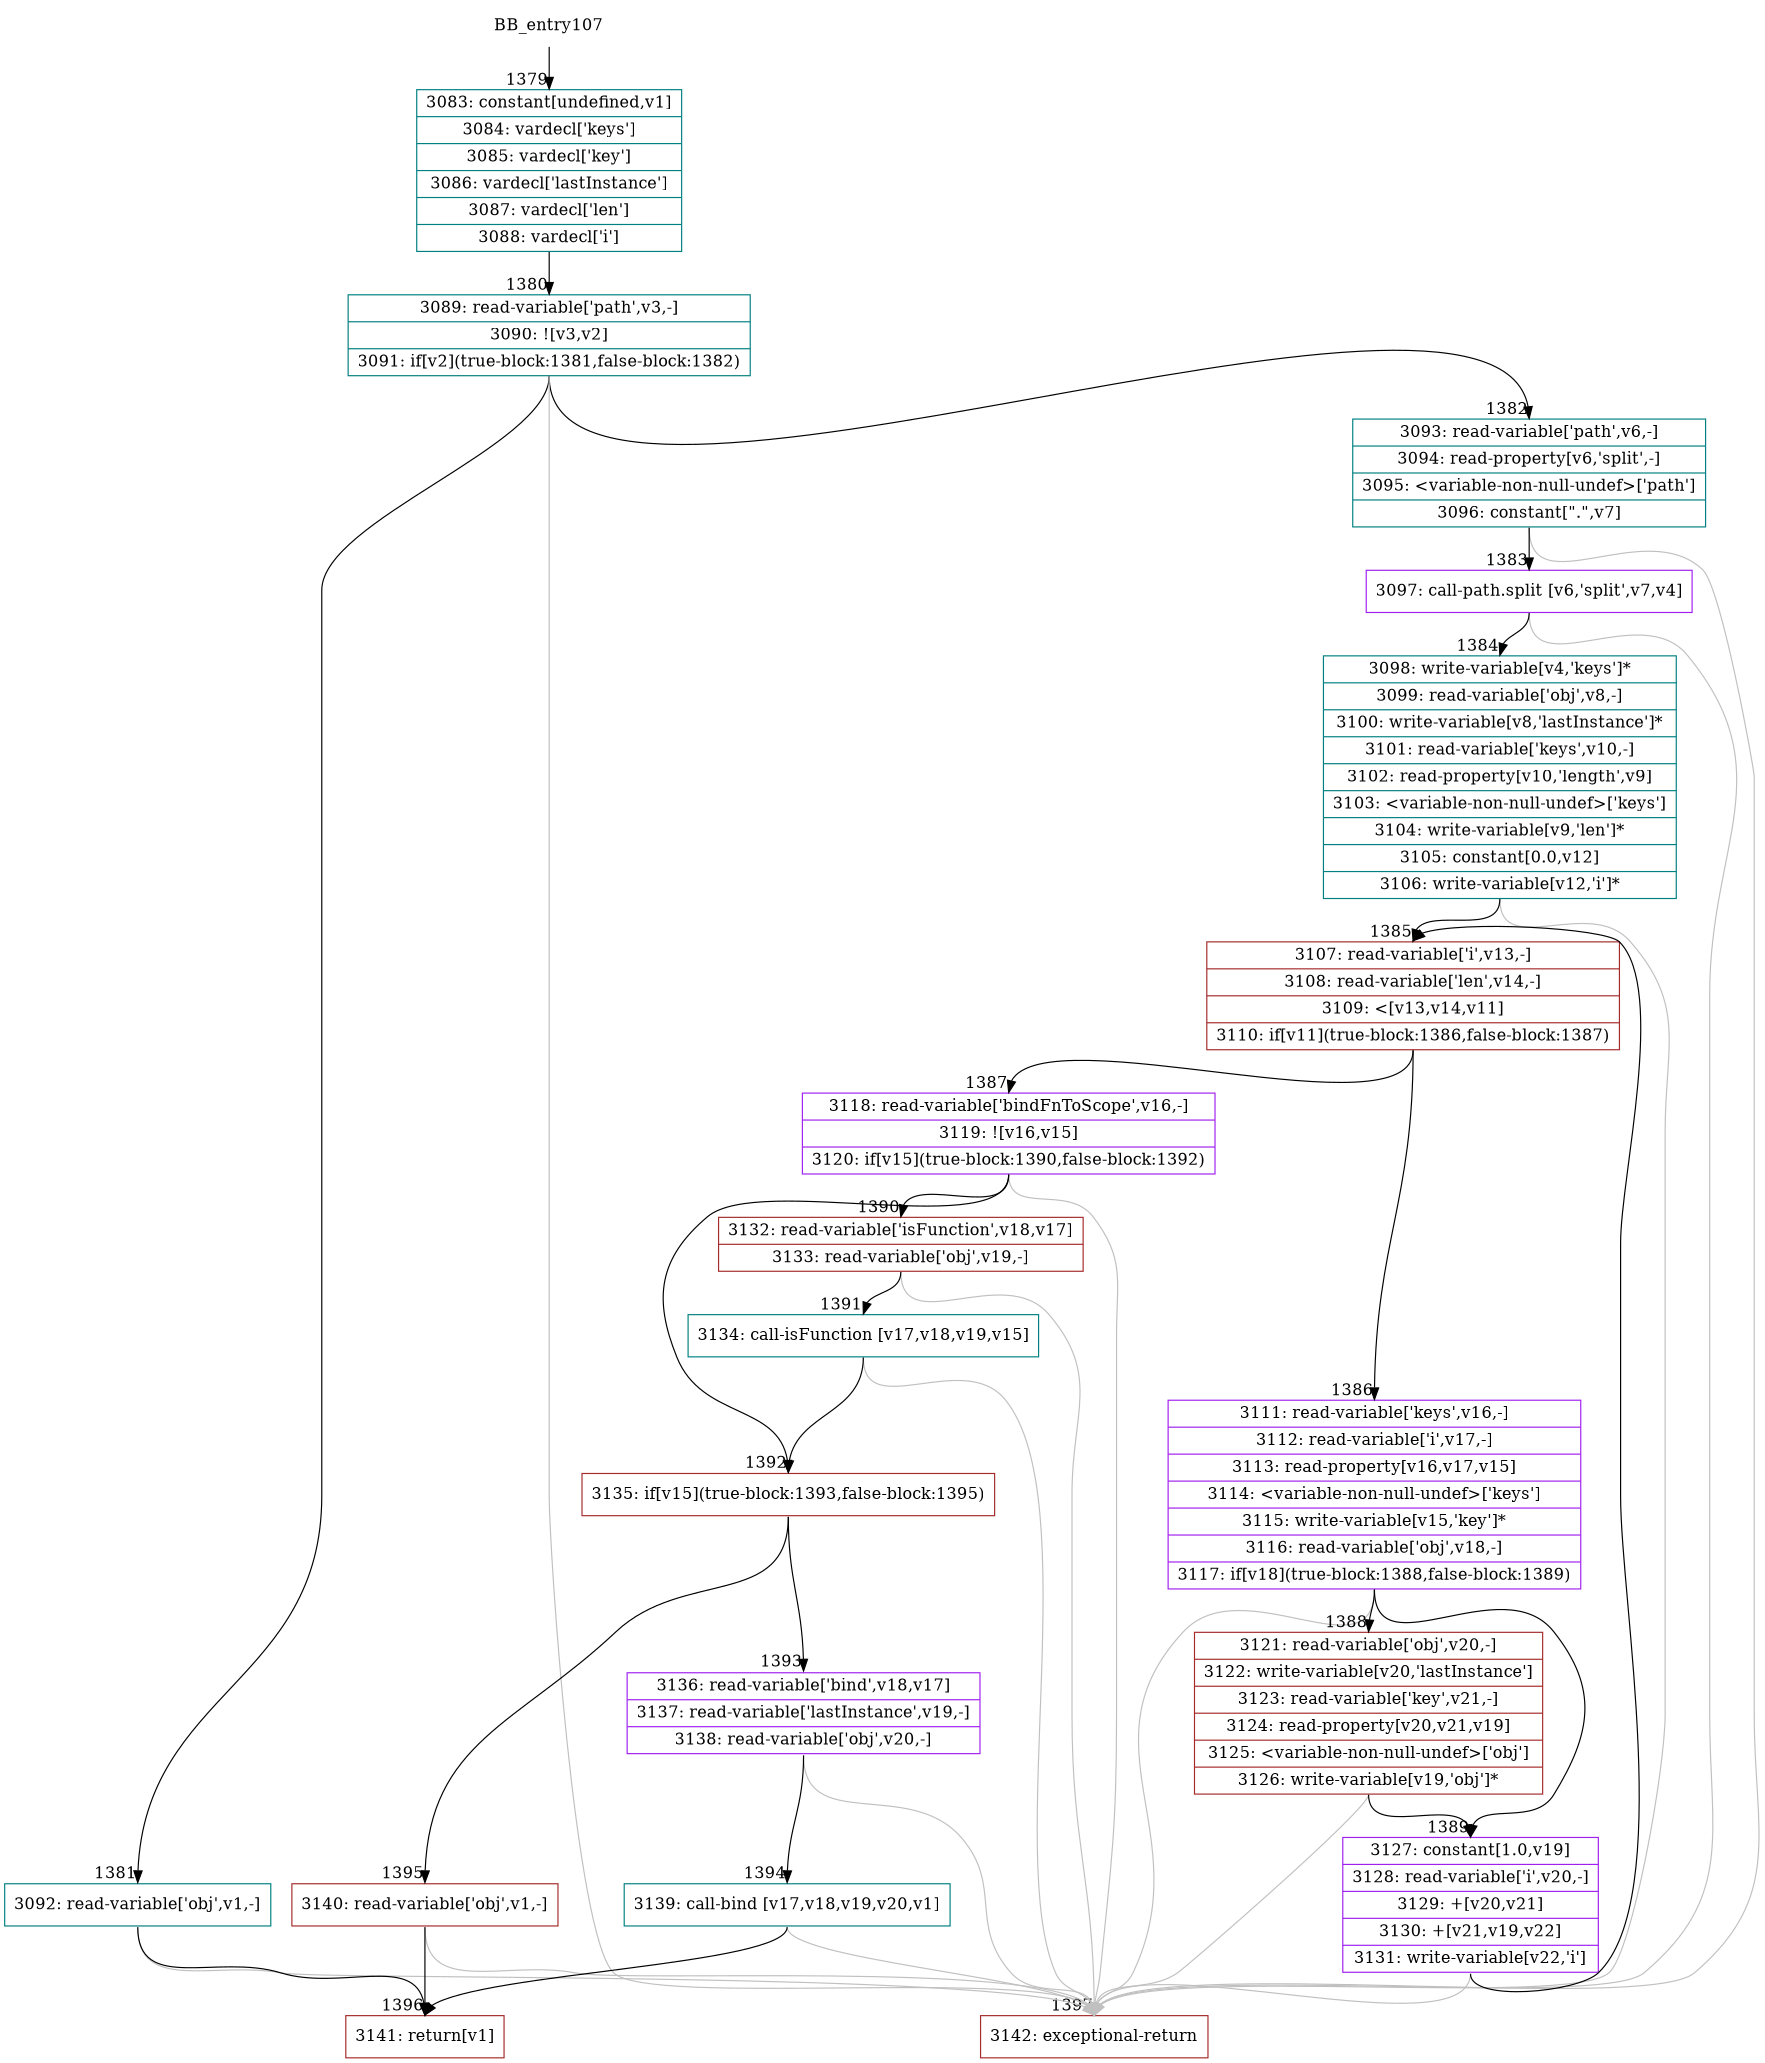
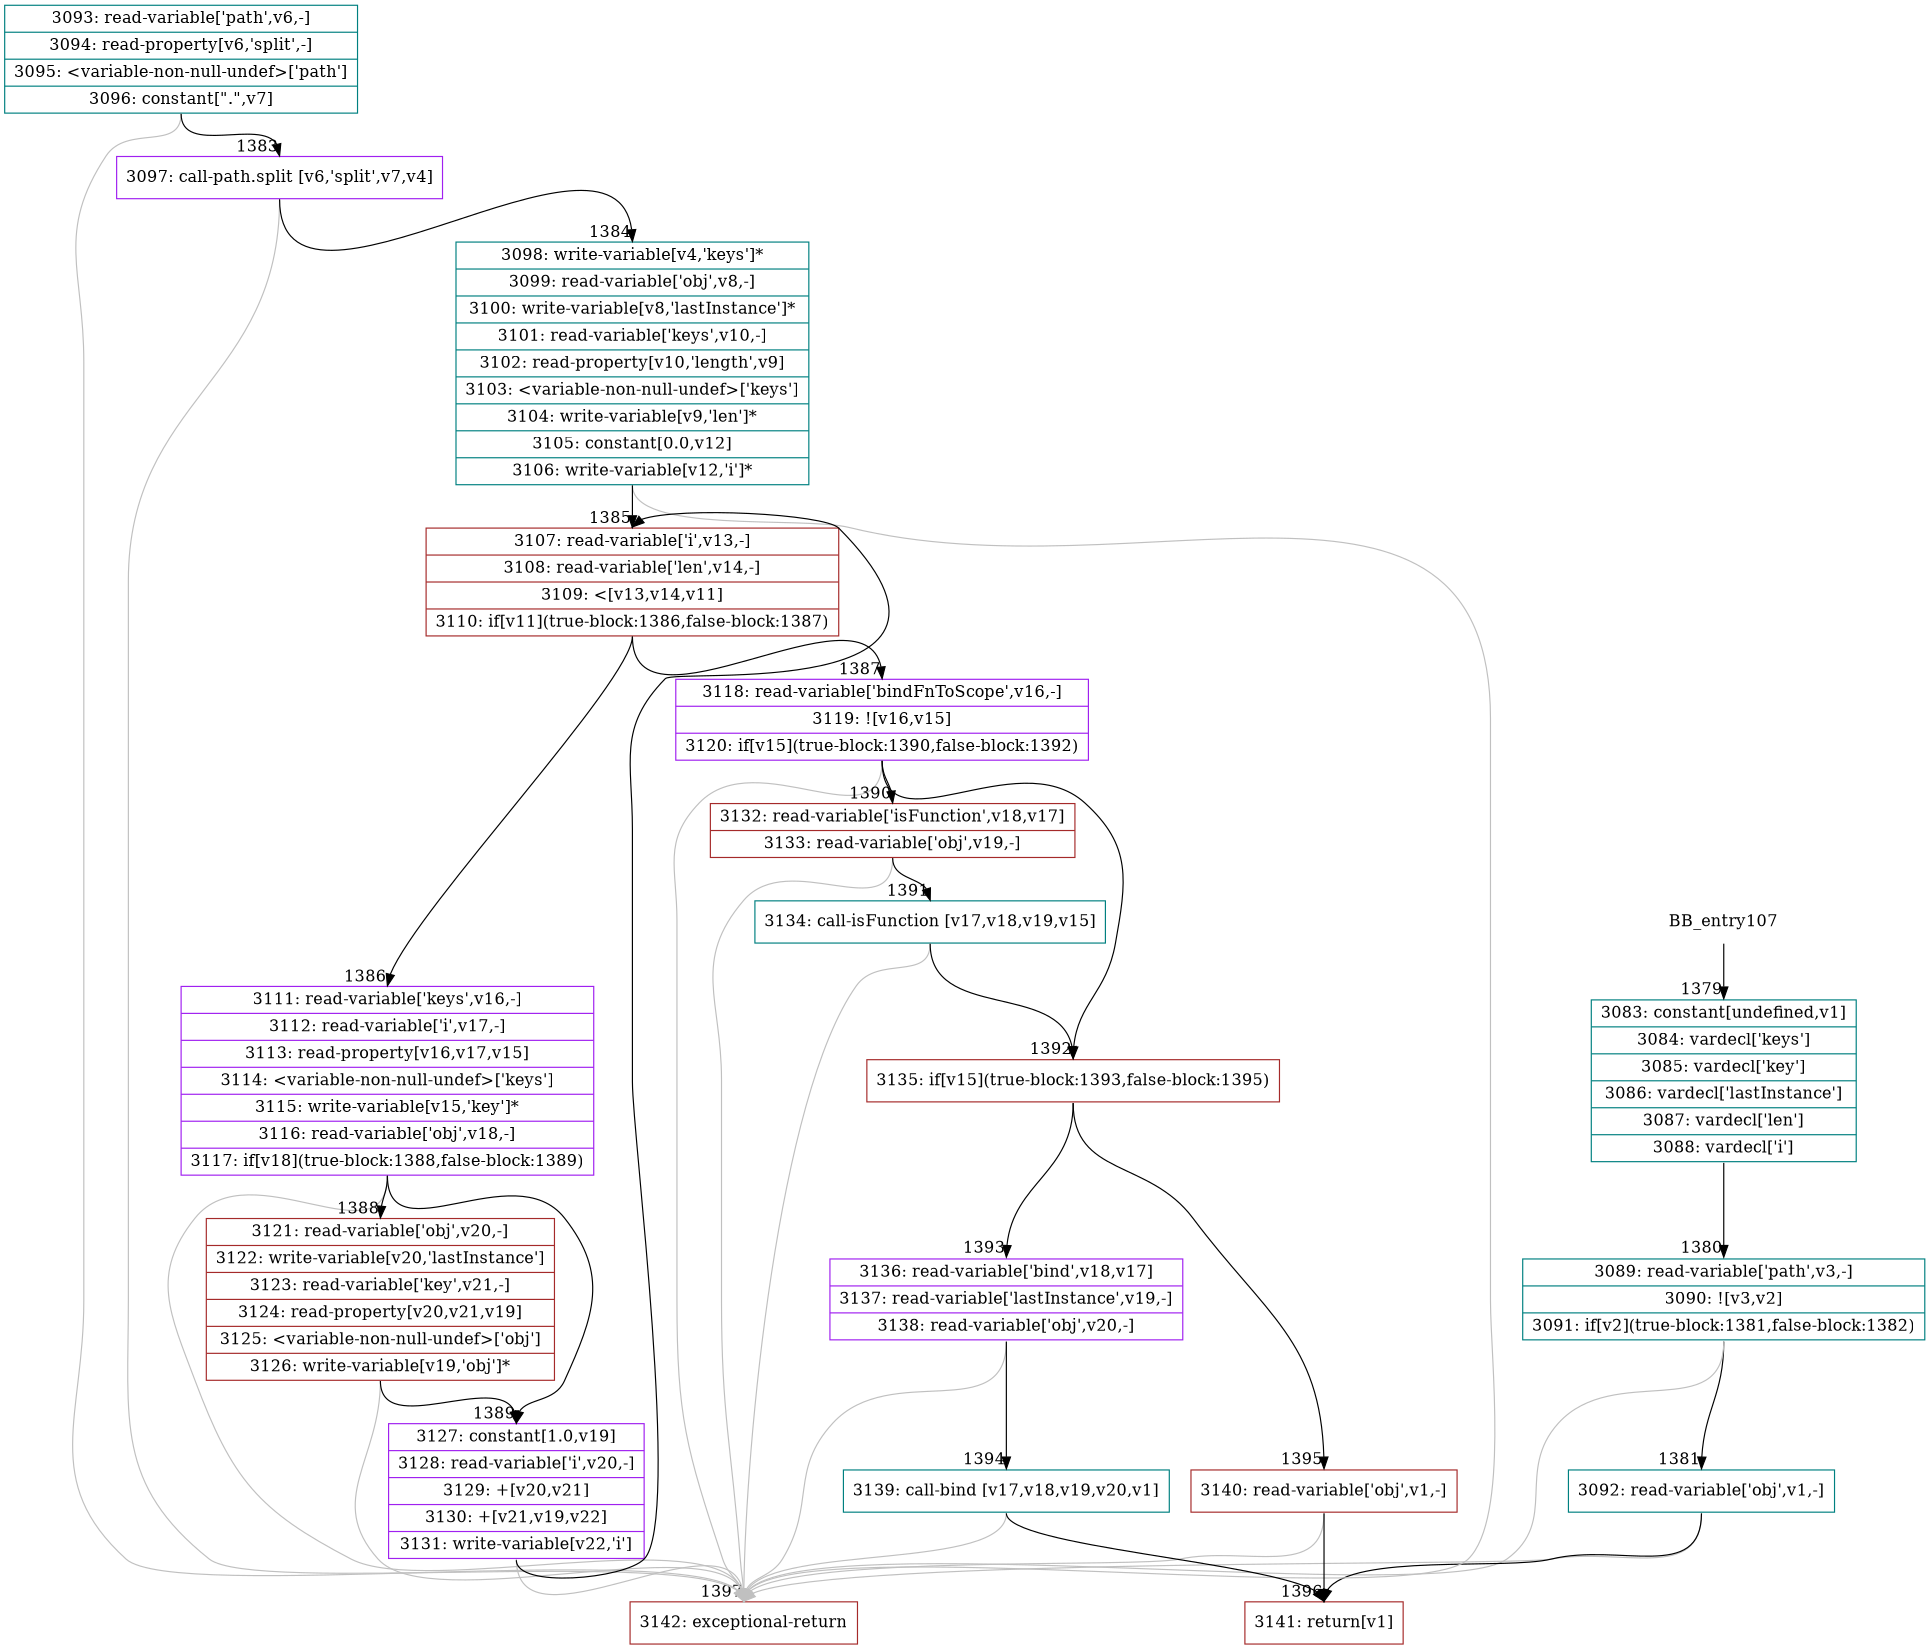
(1034, 398) -> none
